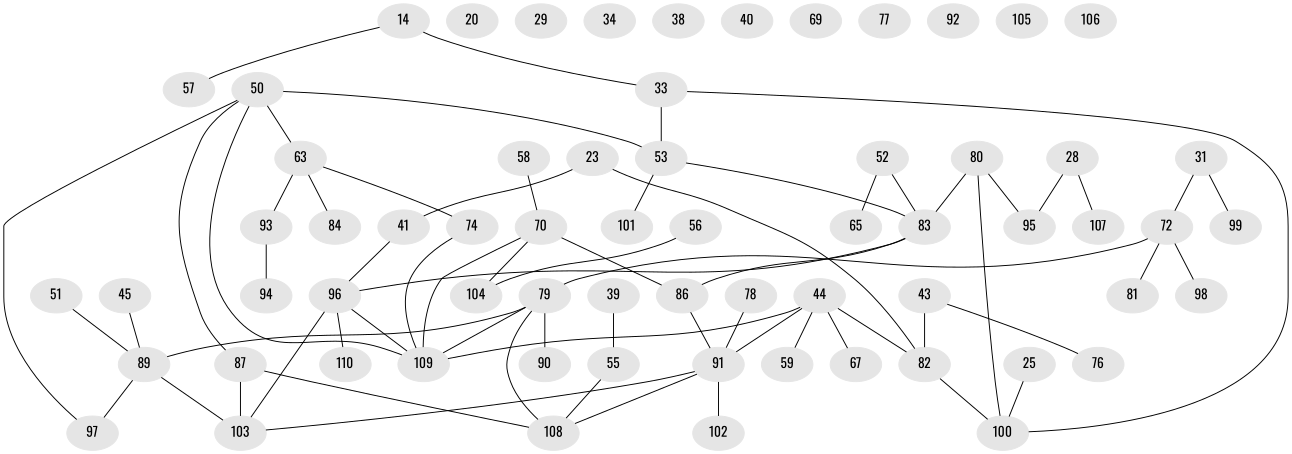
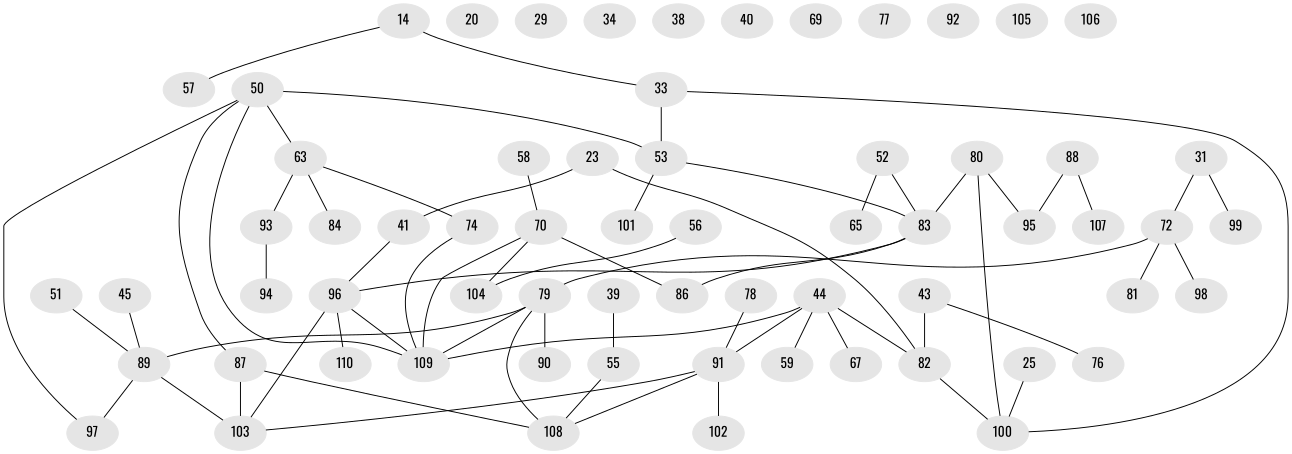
(1072, 158) -> (1072, 158)
(698, 326) -> none
